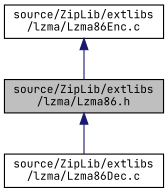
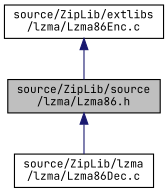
(84, 96) -> (84, 96)
(84, 171) -> (84, 171)
